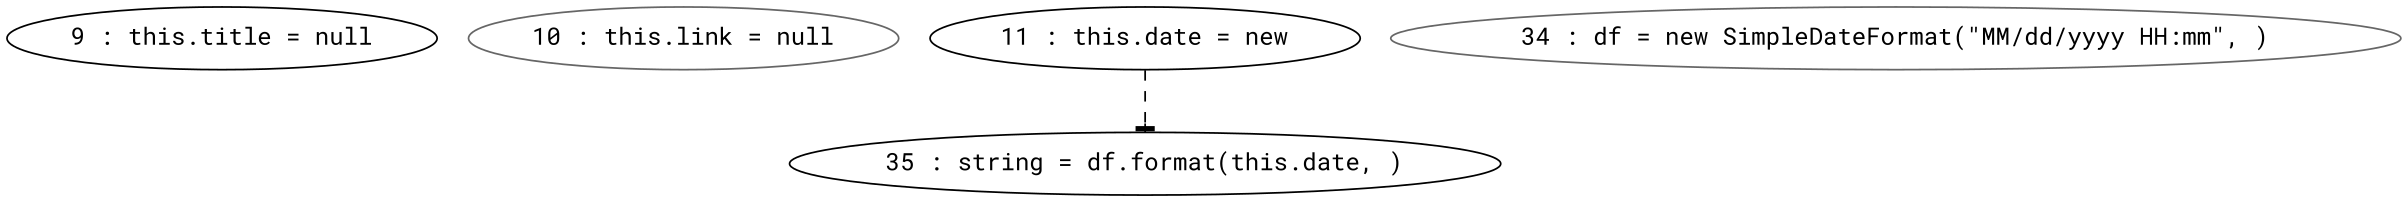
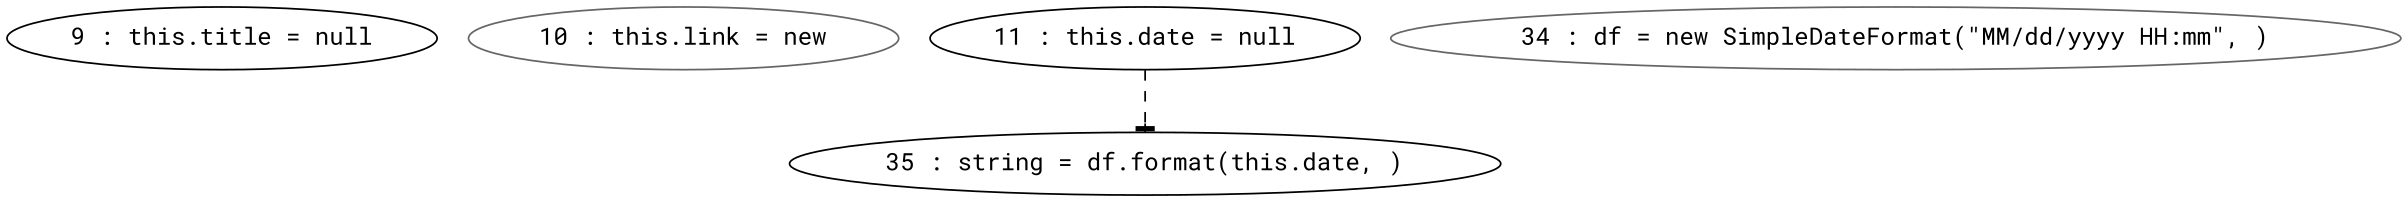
(684, 38) -> (684, 38)
(1145, 38) -> (1145, 38)
